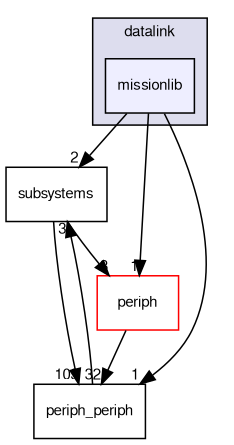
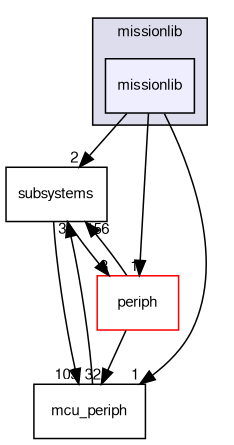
(150, 32) -> (150, 32)
none -> (112, 254)
(90, 411) -> (90, 411)
